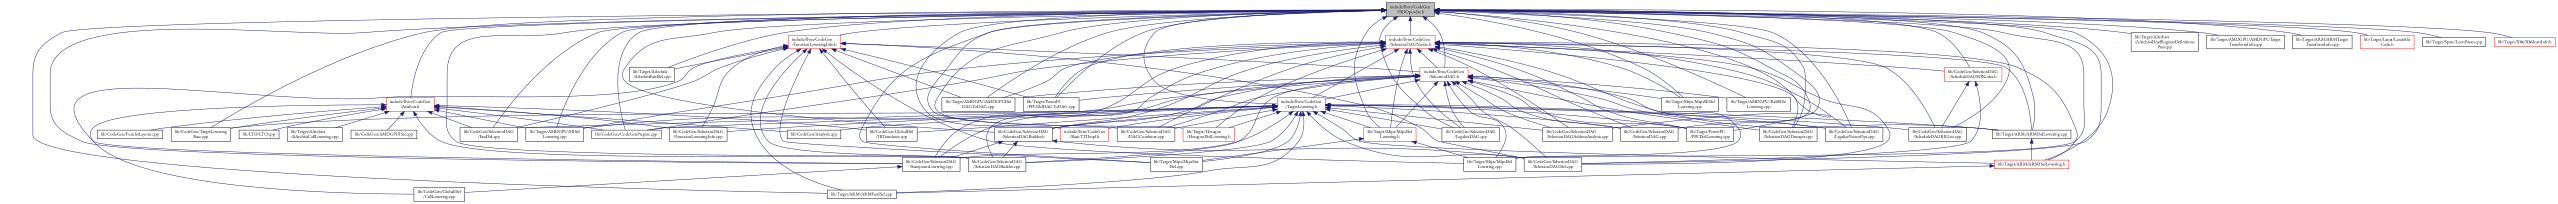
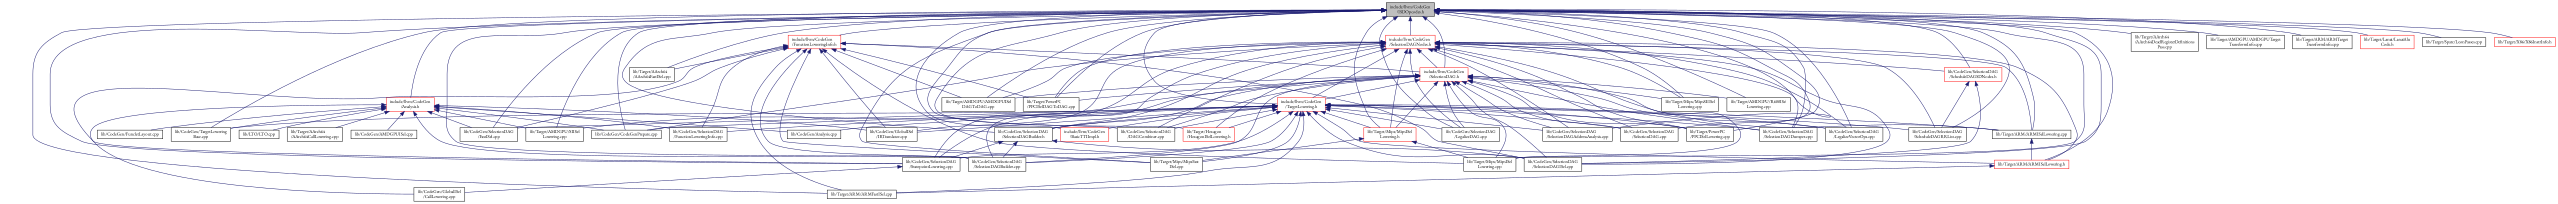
(980, 67) -> (1138, 61)
none -> (1545, 114)
